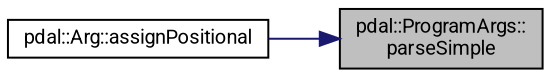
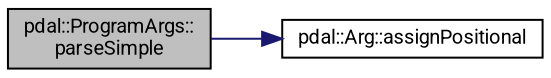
(294, 39) -> (236, 39)
